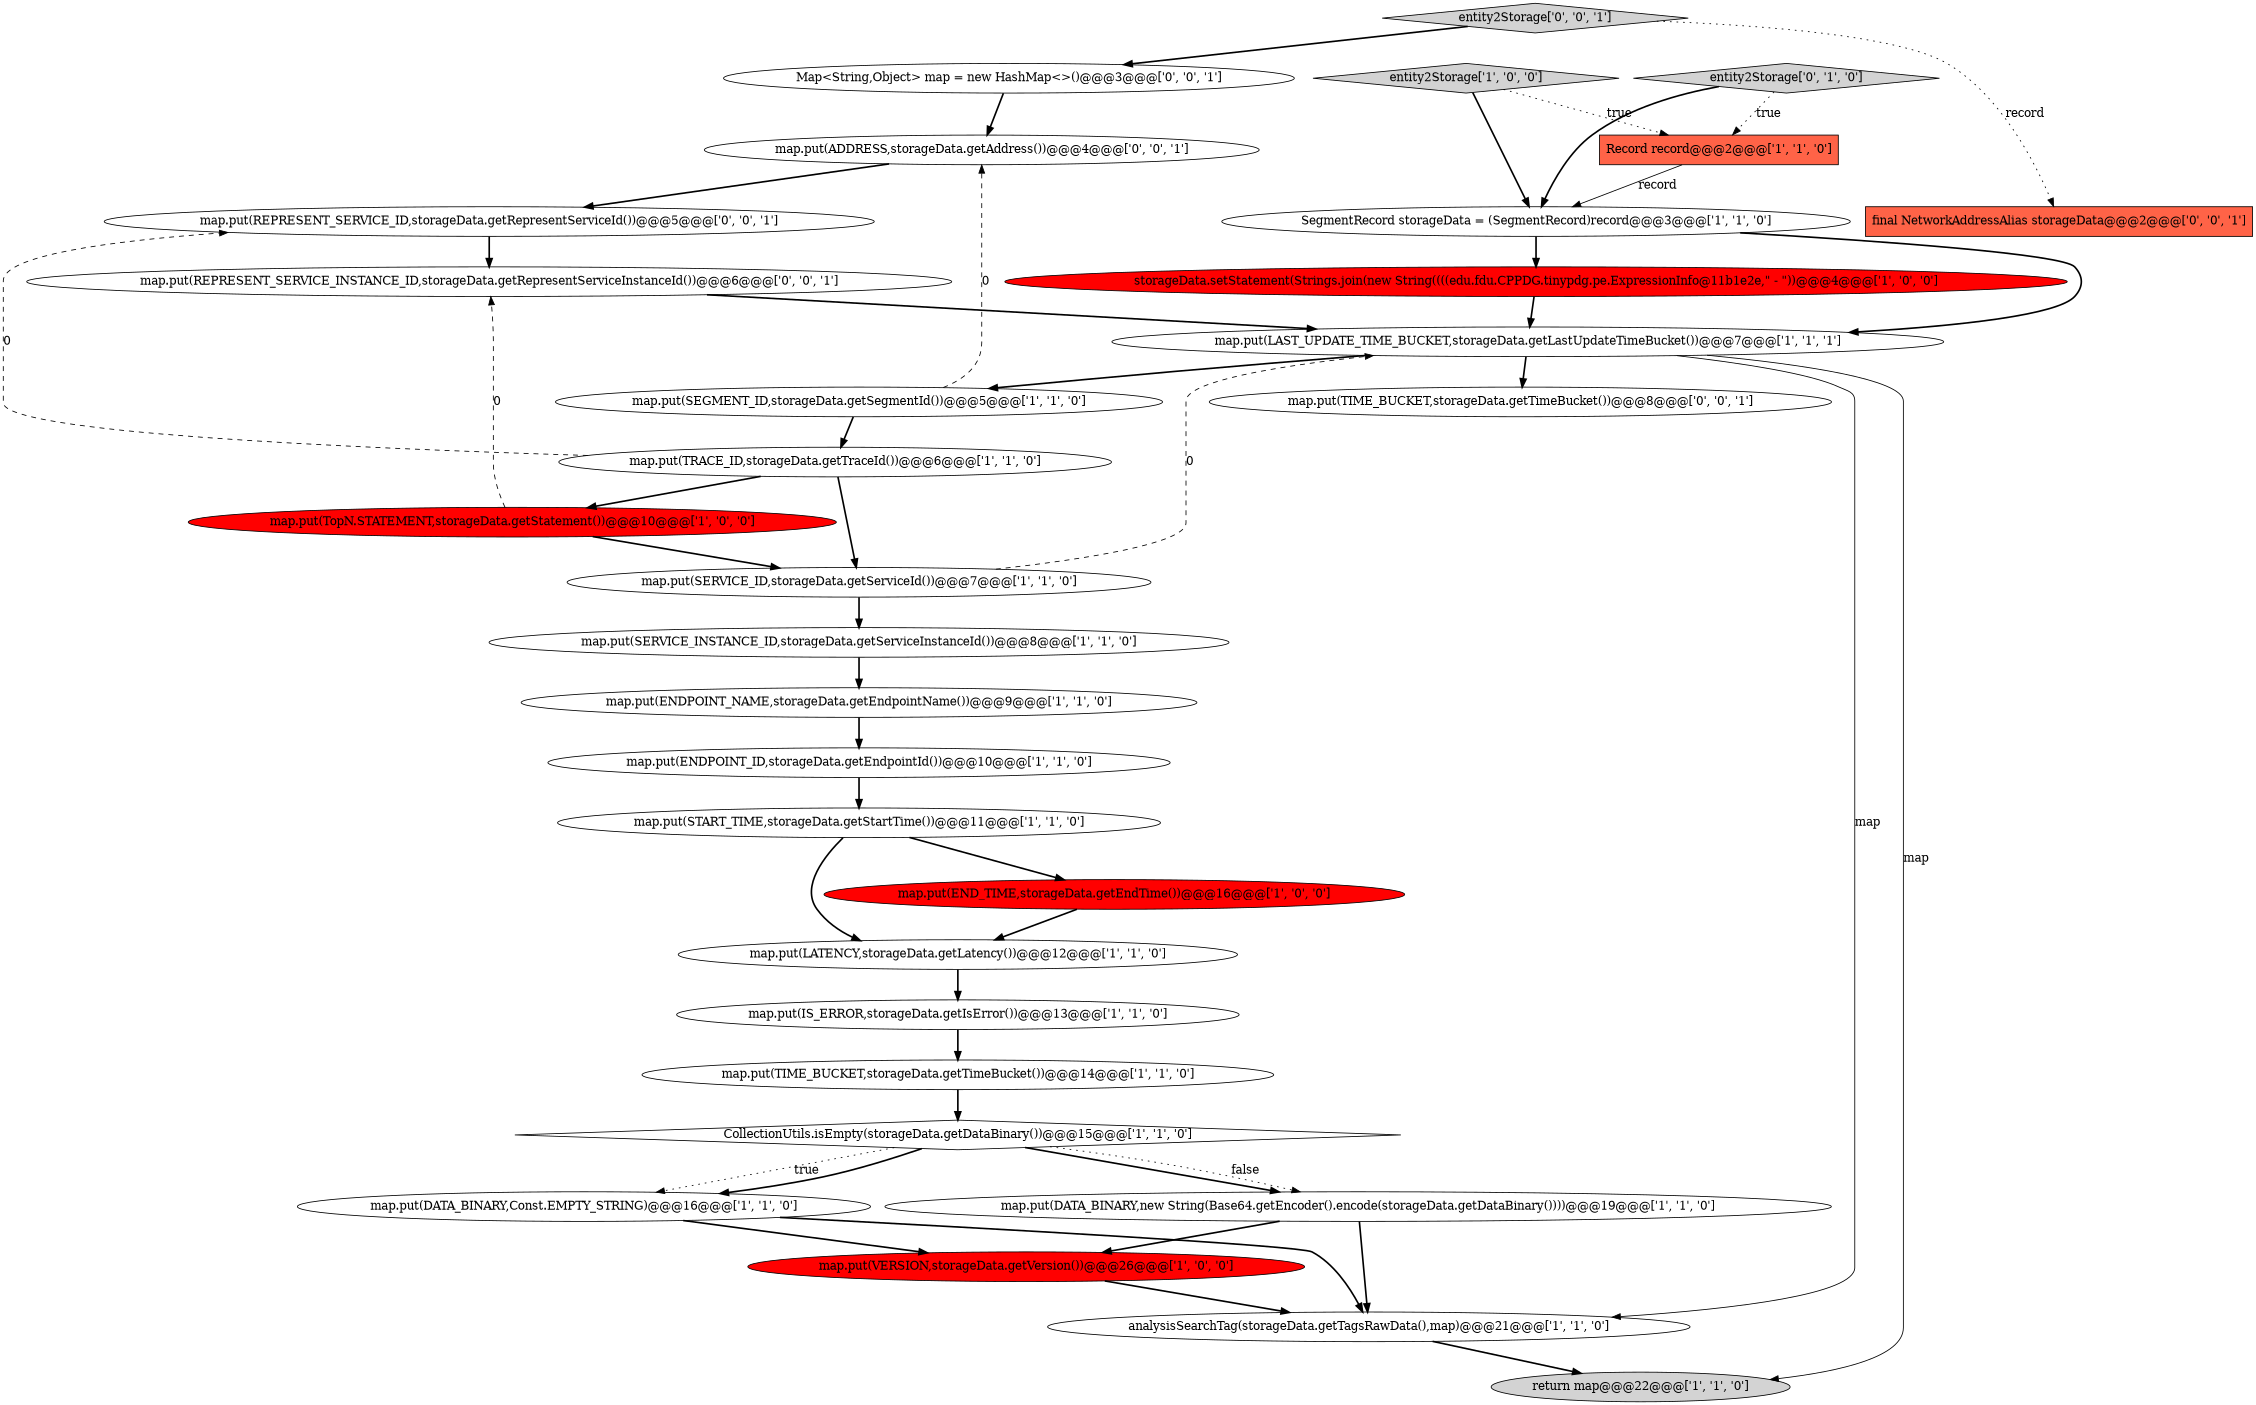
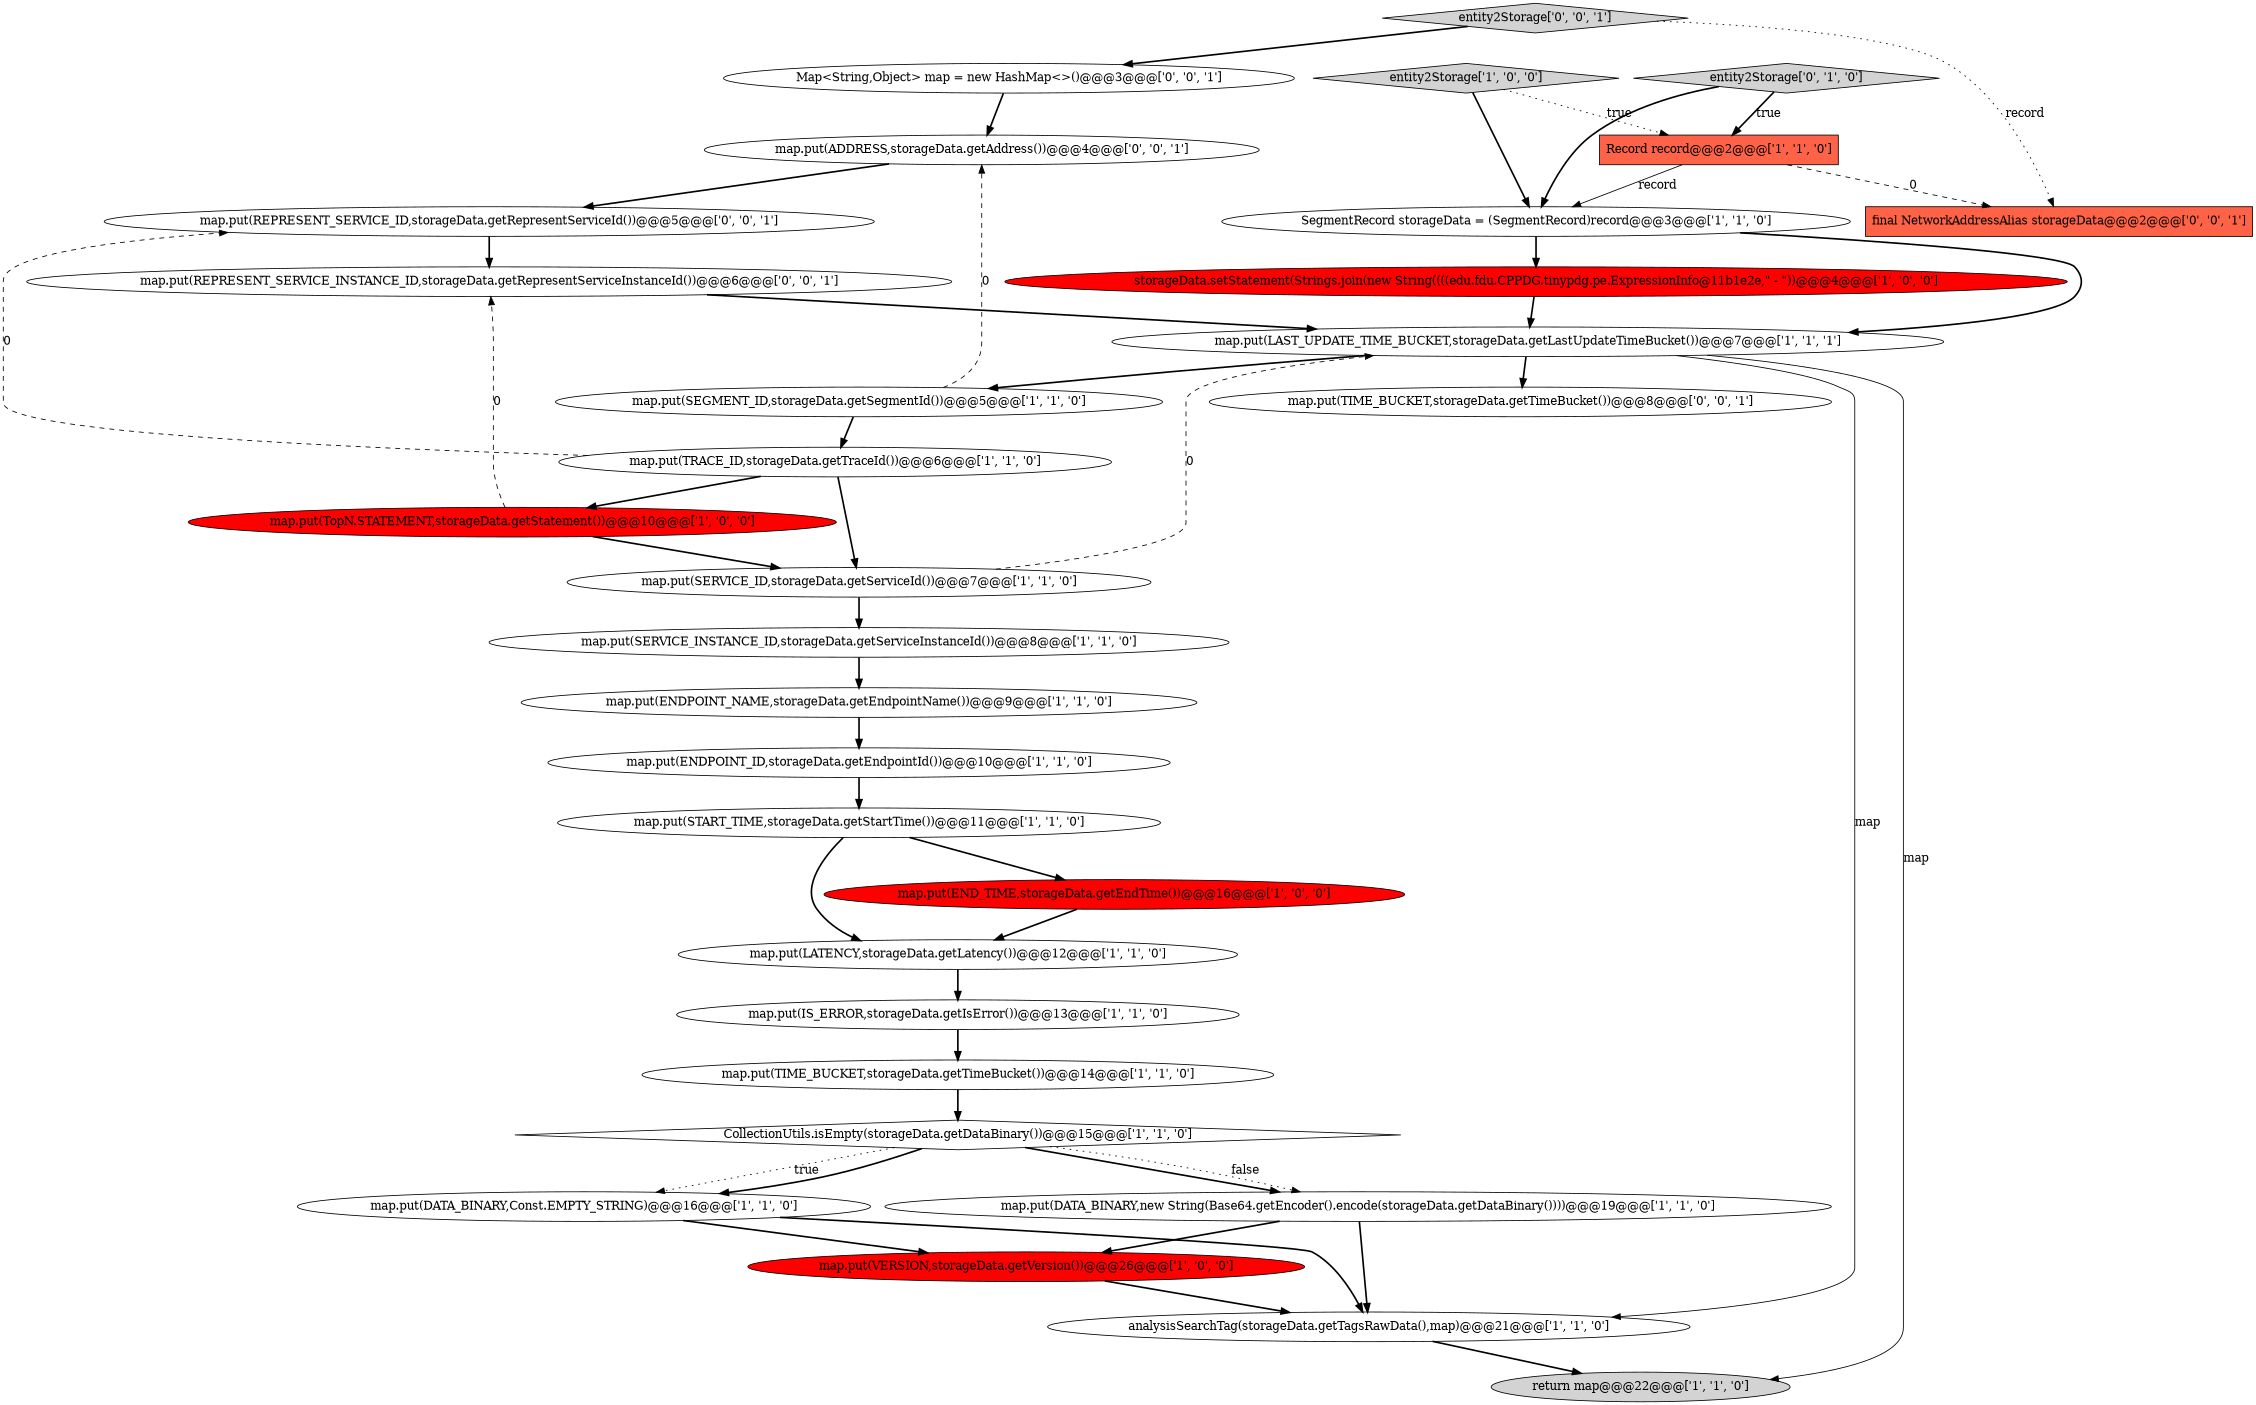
(1756, 110) -> (1756, 110)
none -> (1885, 185)
